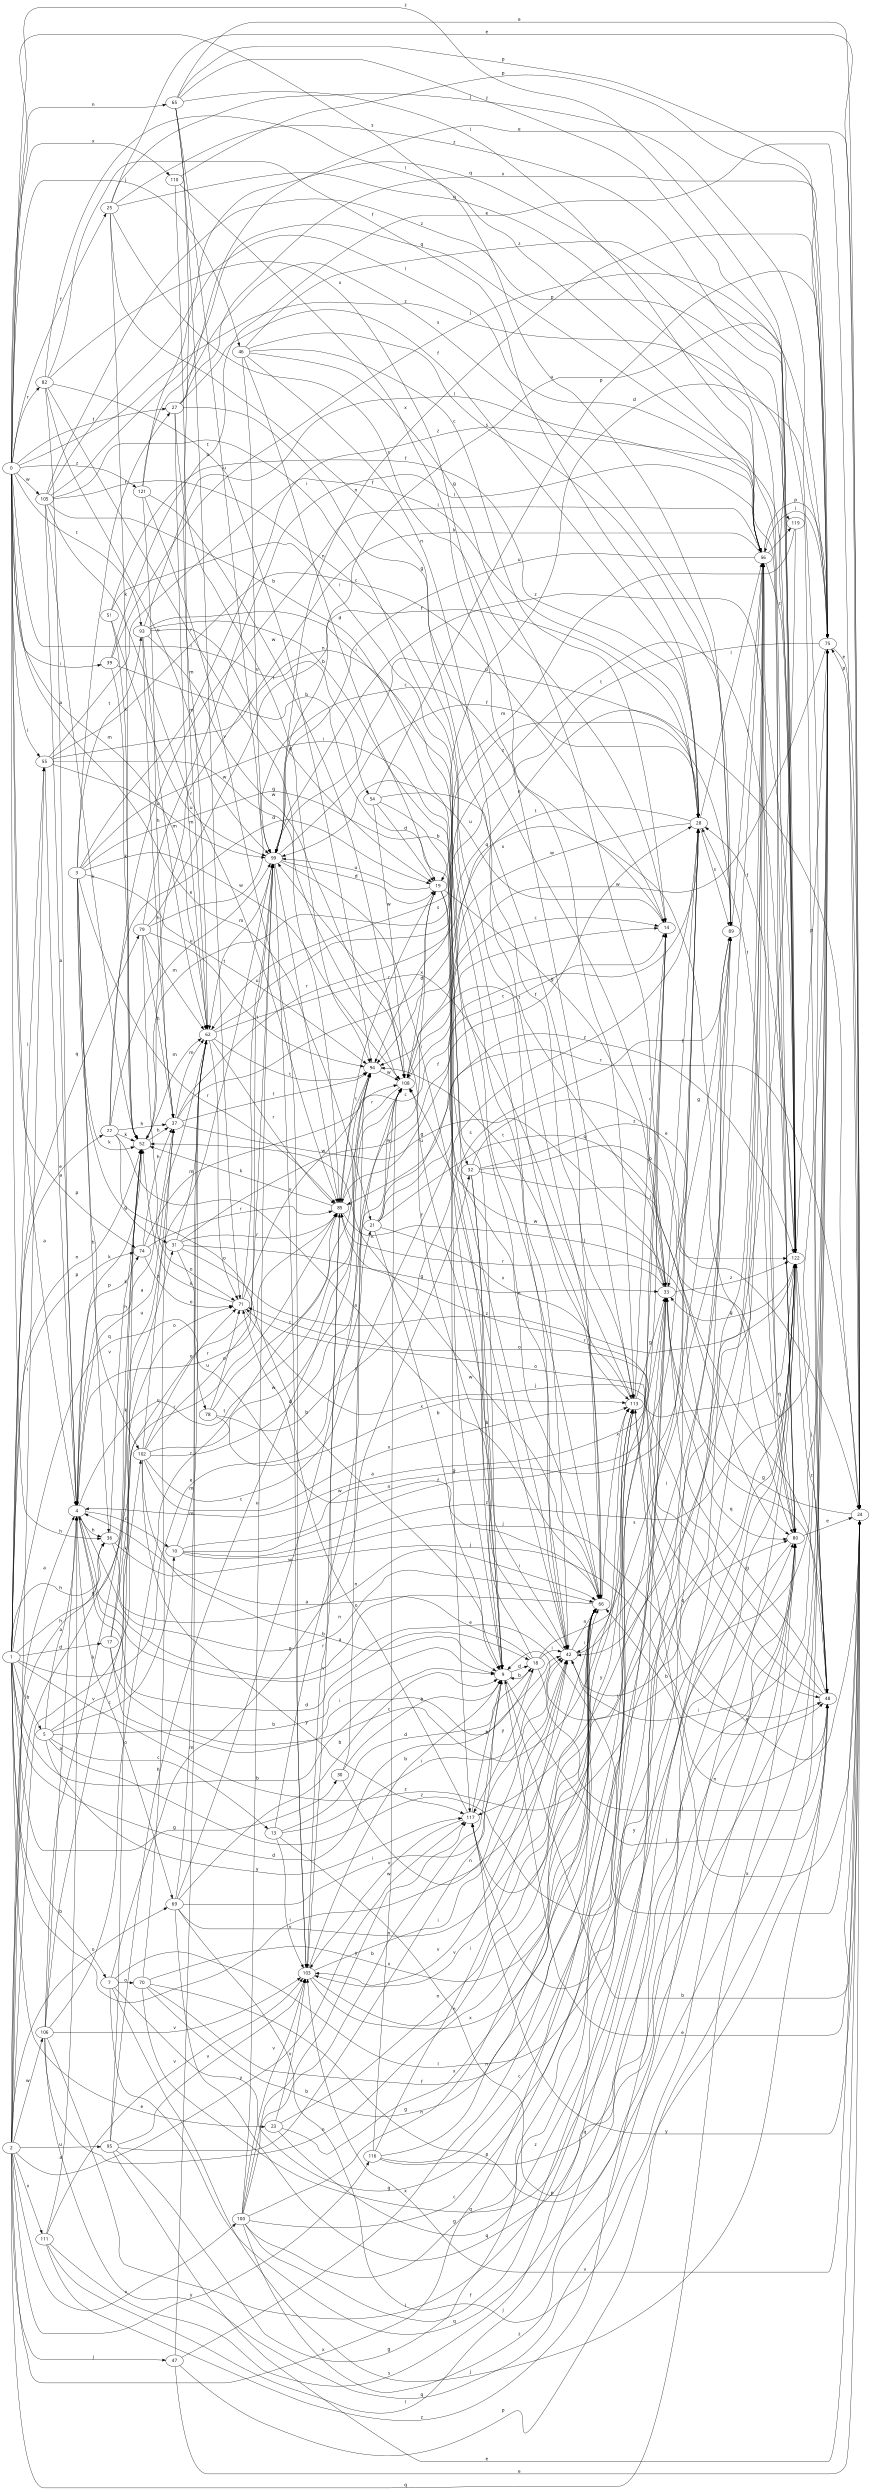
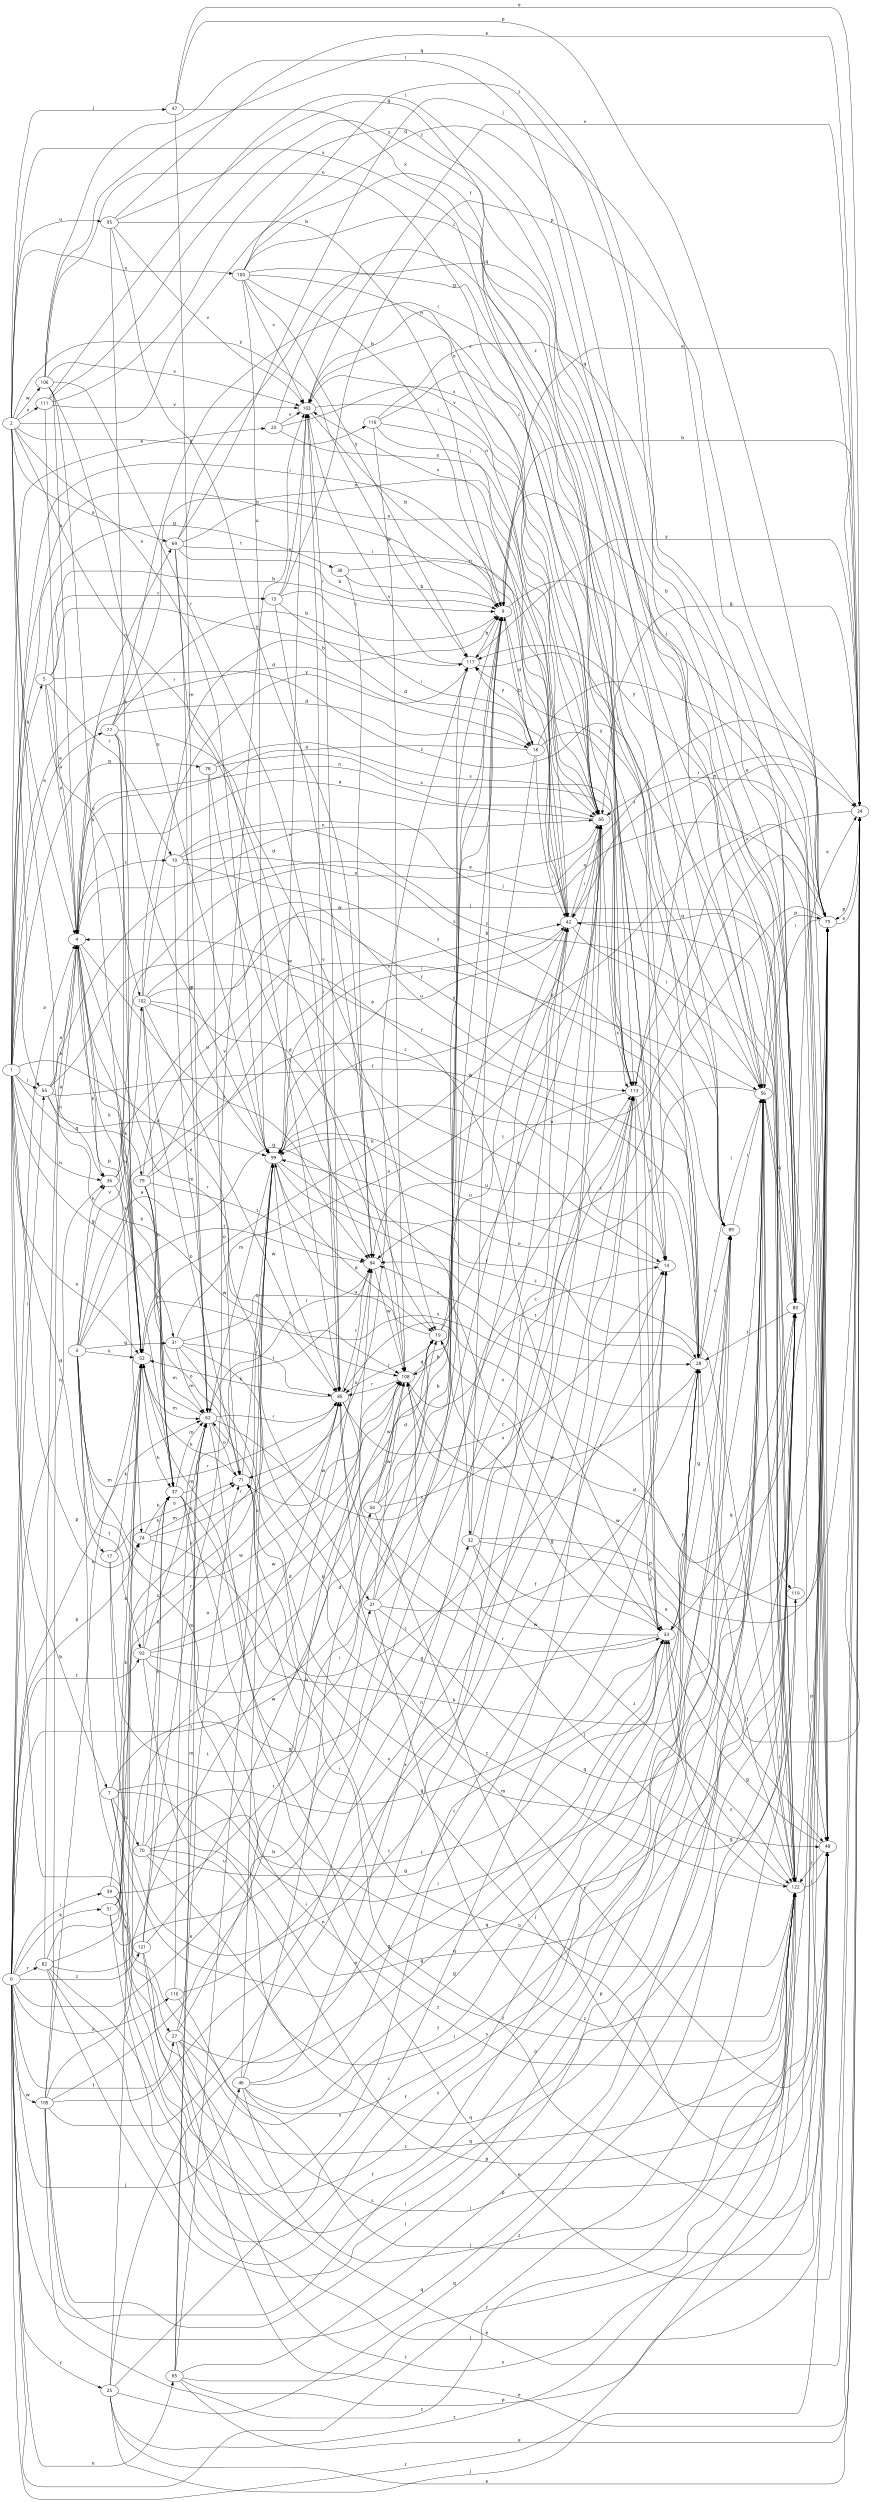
(720, 1452) -> (742, 606)
none -> (47, 1929)
